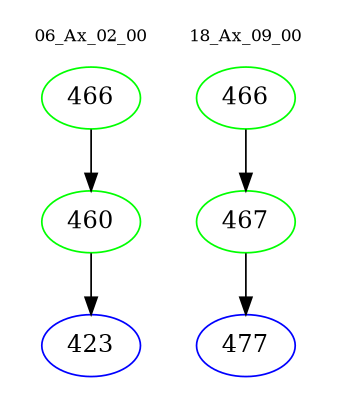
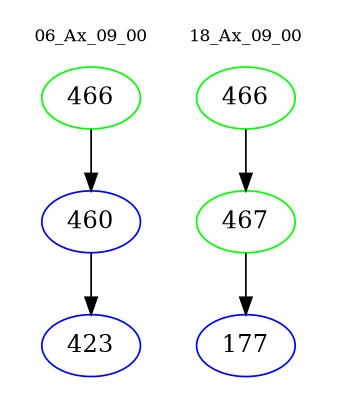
(91, 37) -> (91, 37)
(91, 222) -> (91, 222)
(246, 346) -> (246, 346)
